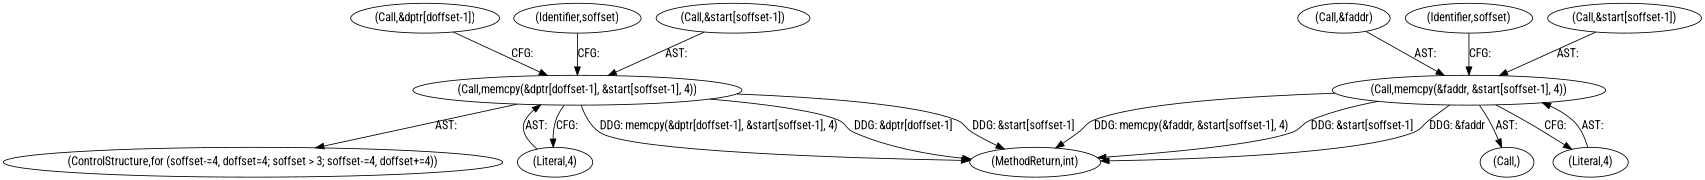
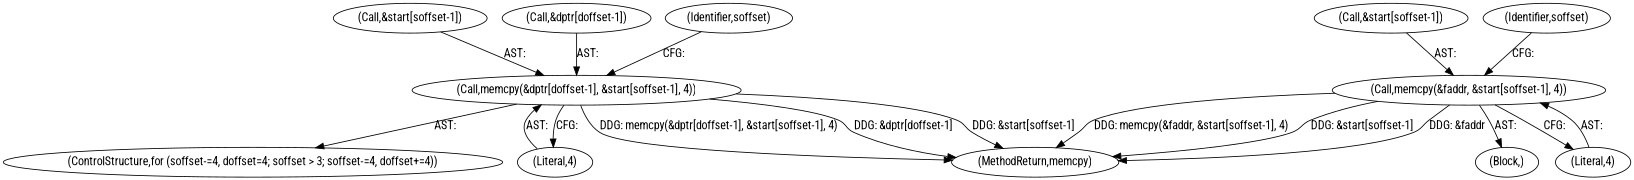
(1344, 18) -> none
(524, 54) -> (589, 54)
(1035, 162) -> (1035, 162)
(1507, 162) -> (1507, 162)
